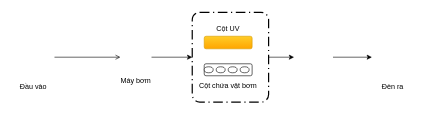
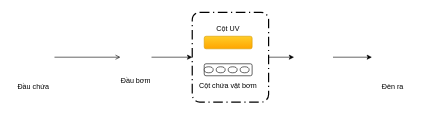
(136, 81) -> (136, 81)
(33, 86) -> (33, 86)
